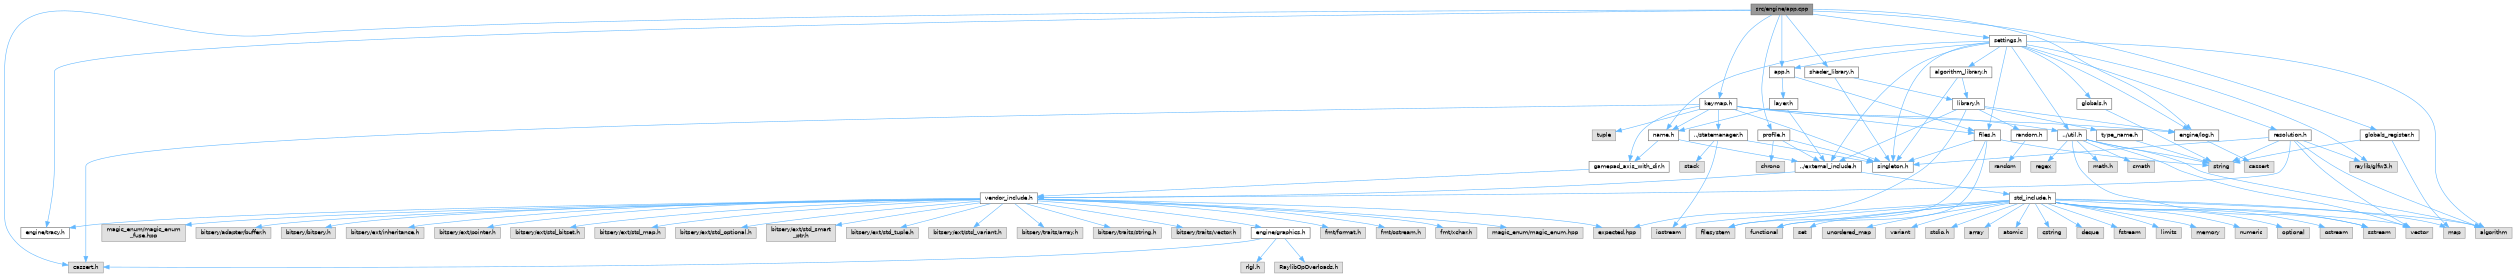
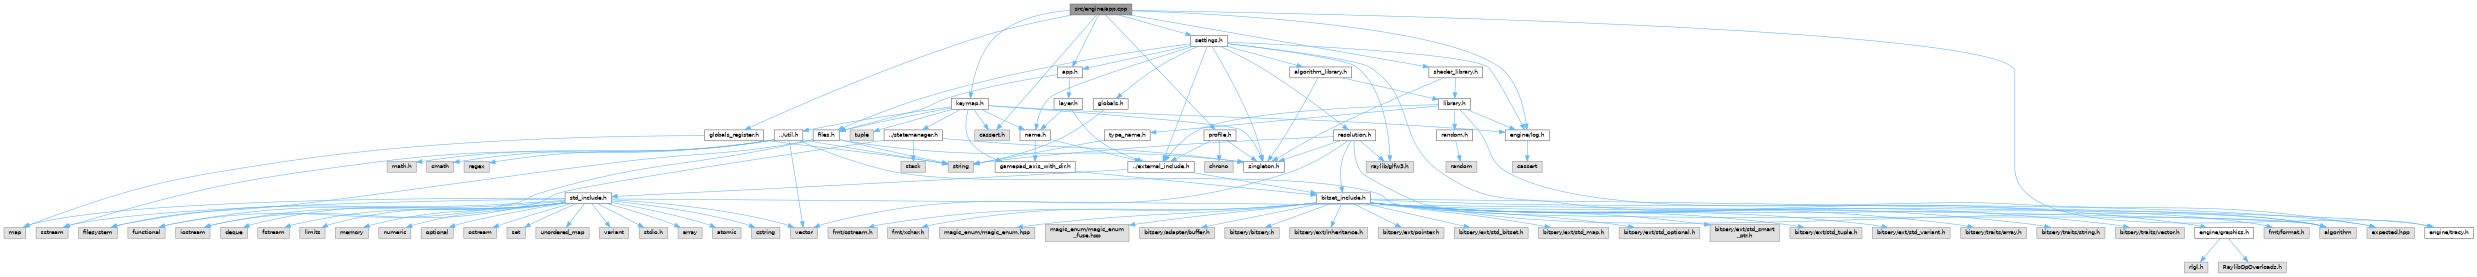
(2038, 86) -> none
(1009, 198) -> (1344, 198)
(686, 265) -> none
